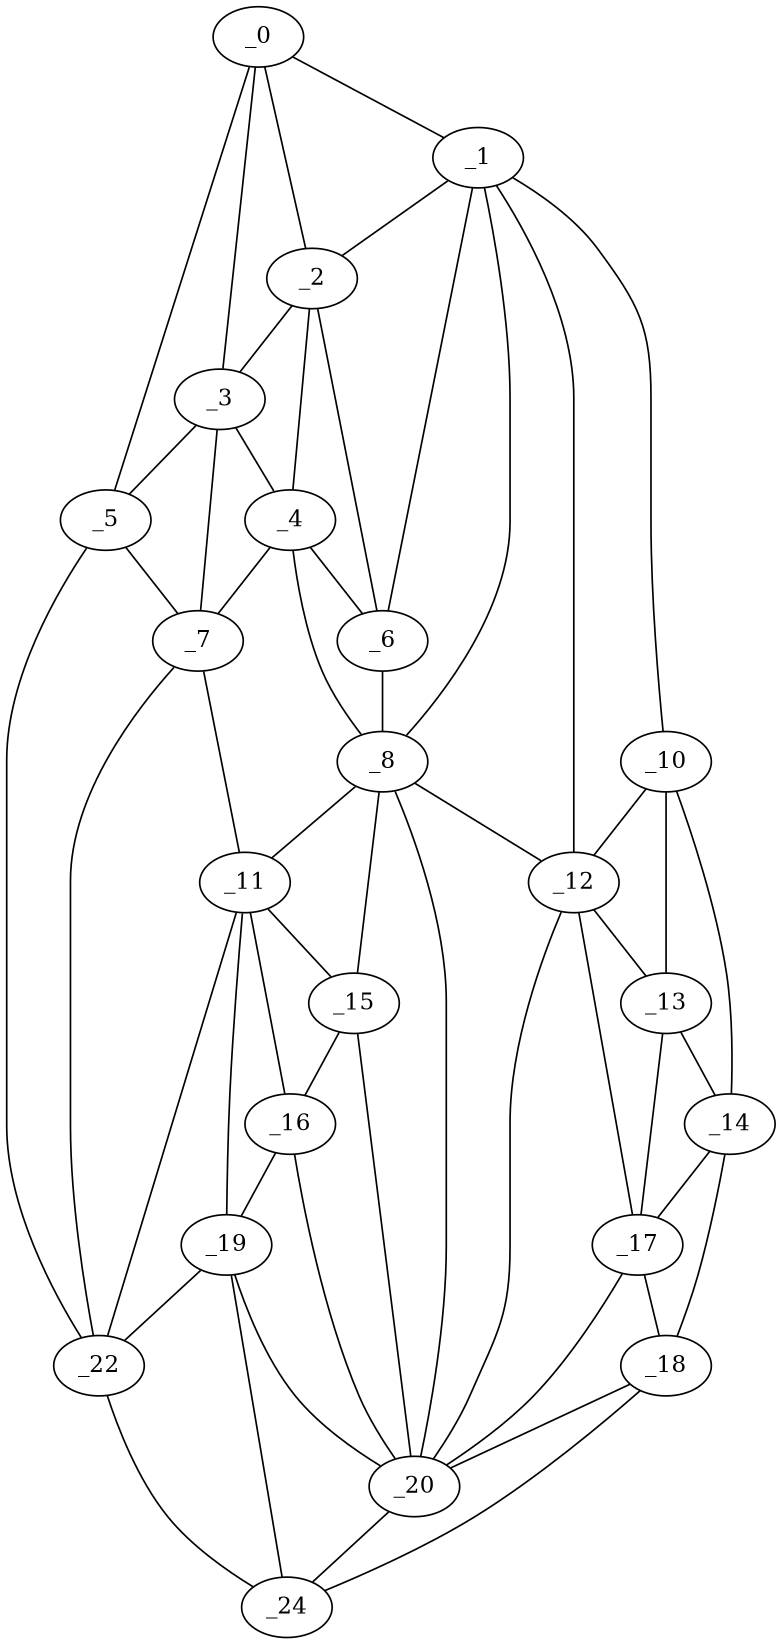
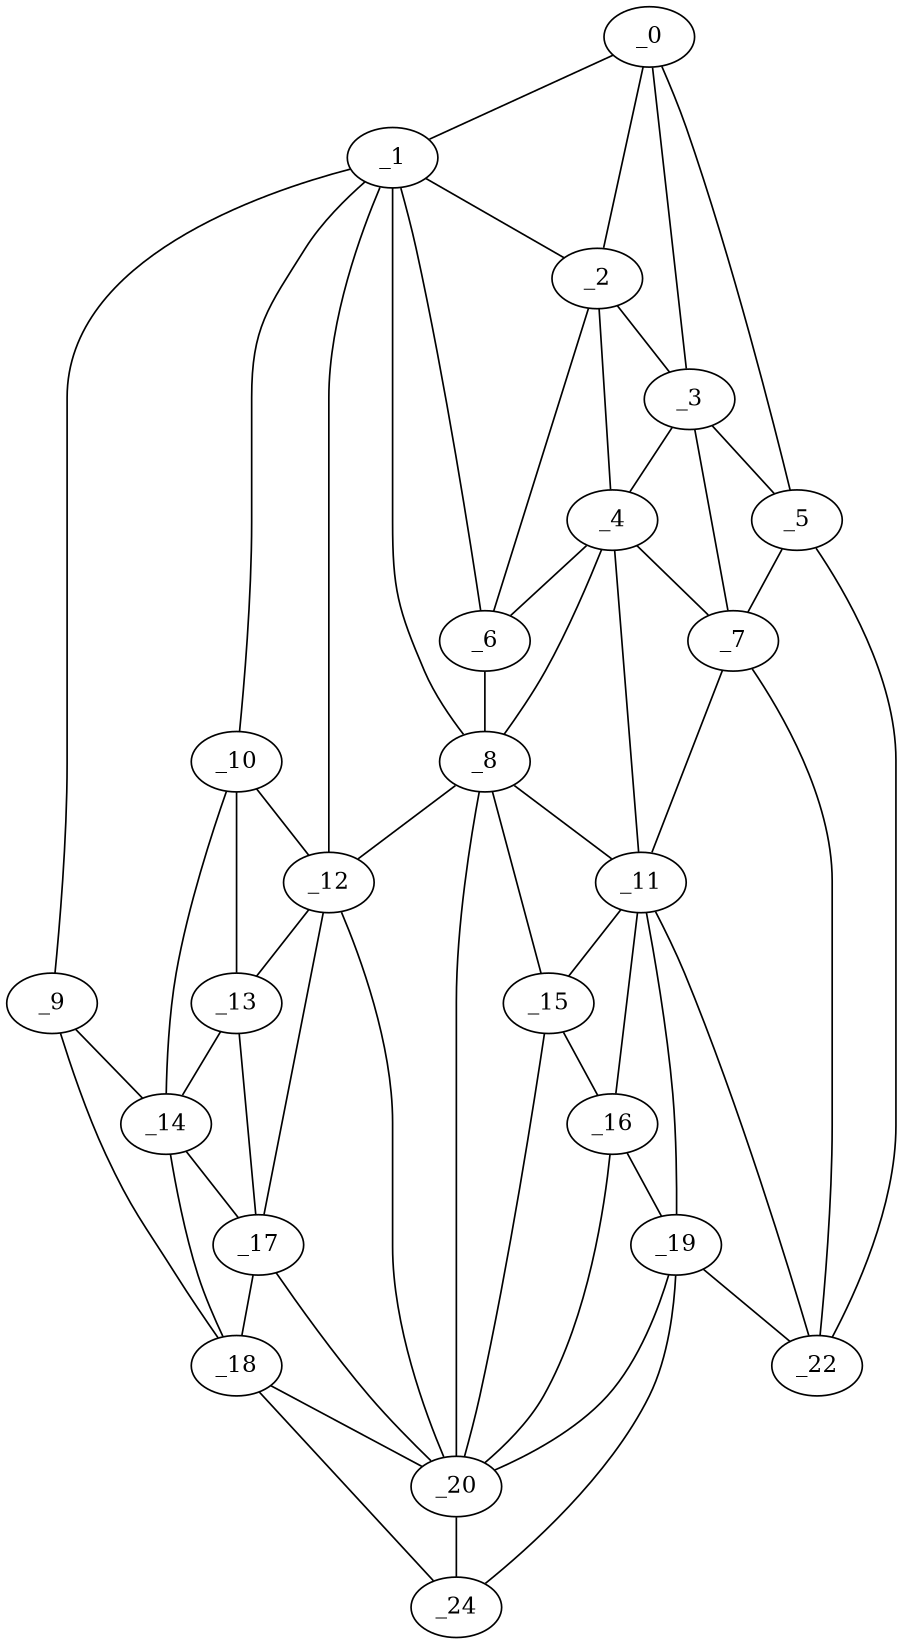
none -> (627, 701)
none -> (52, 1003)
(160, 1507) -> none
